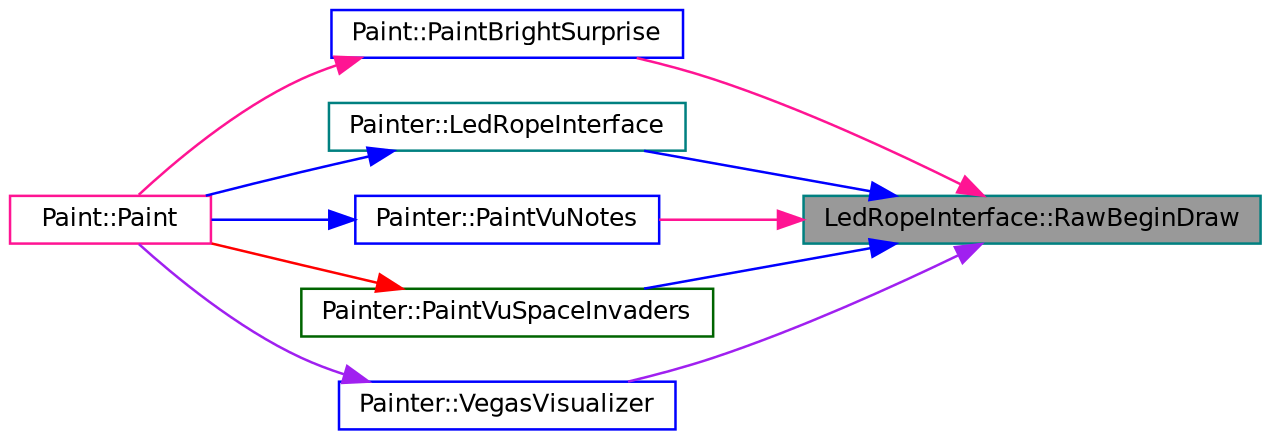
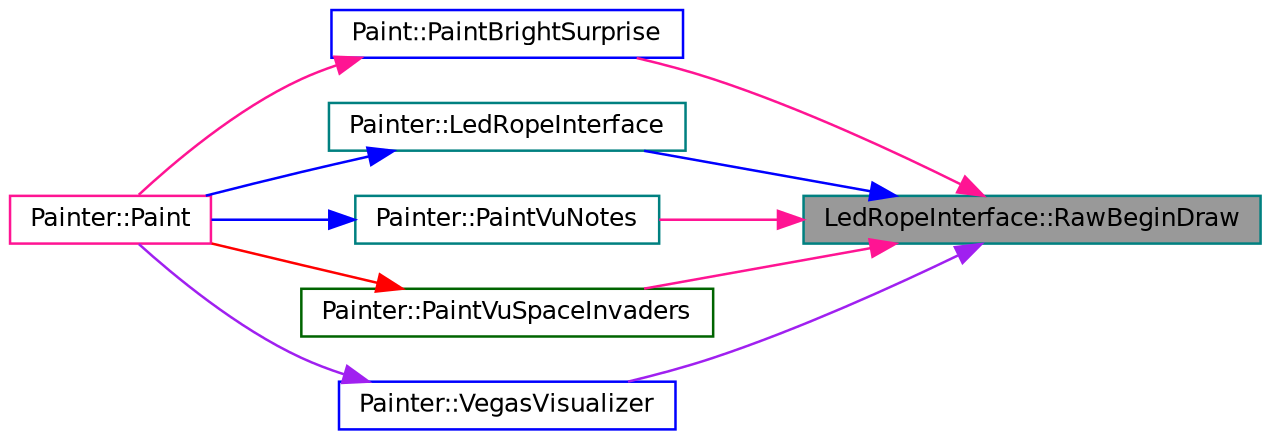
(110, 220) -> (110, 220)
(507, 220) -> (507, 220)
(757, 268) -> (757, 268)
